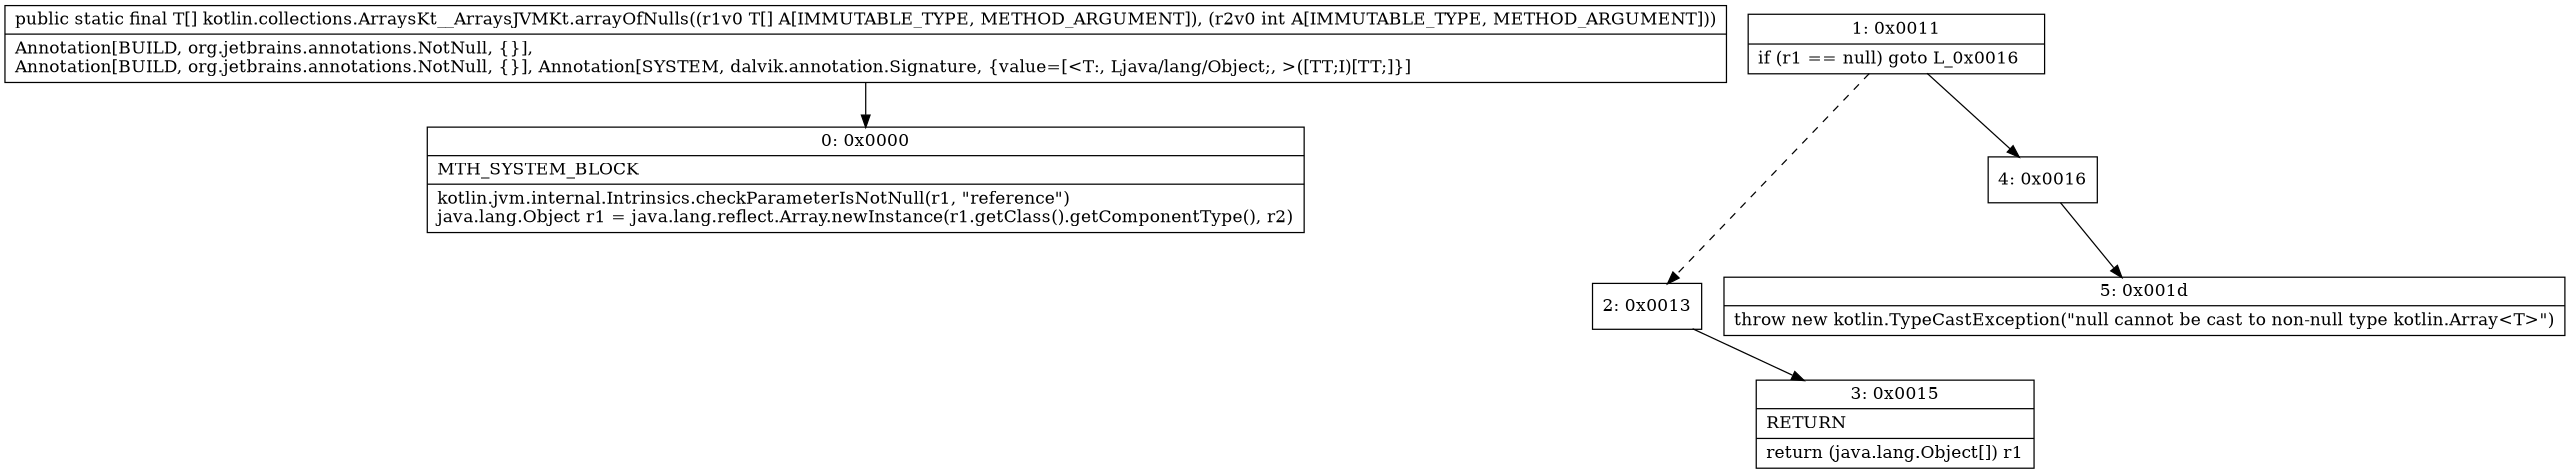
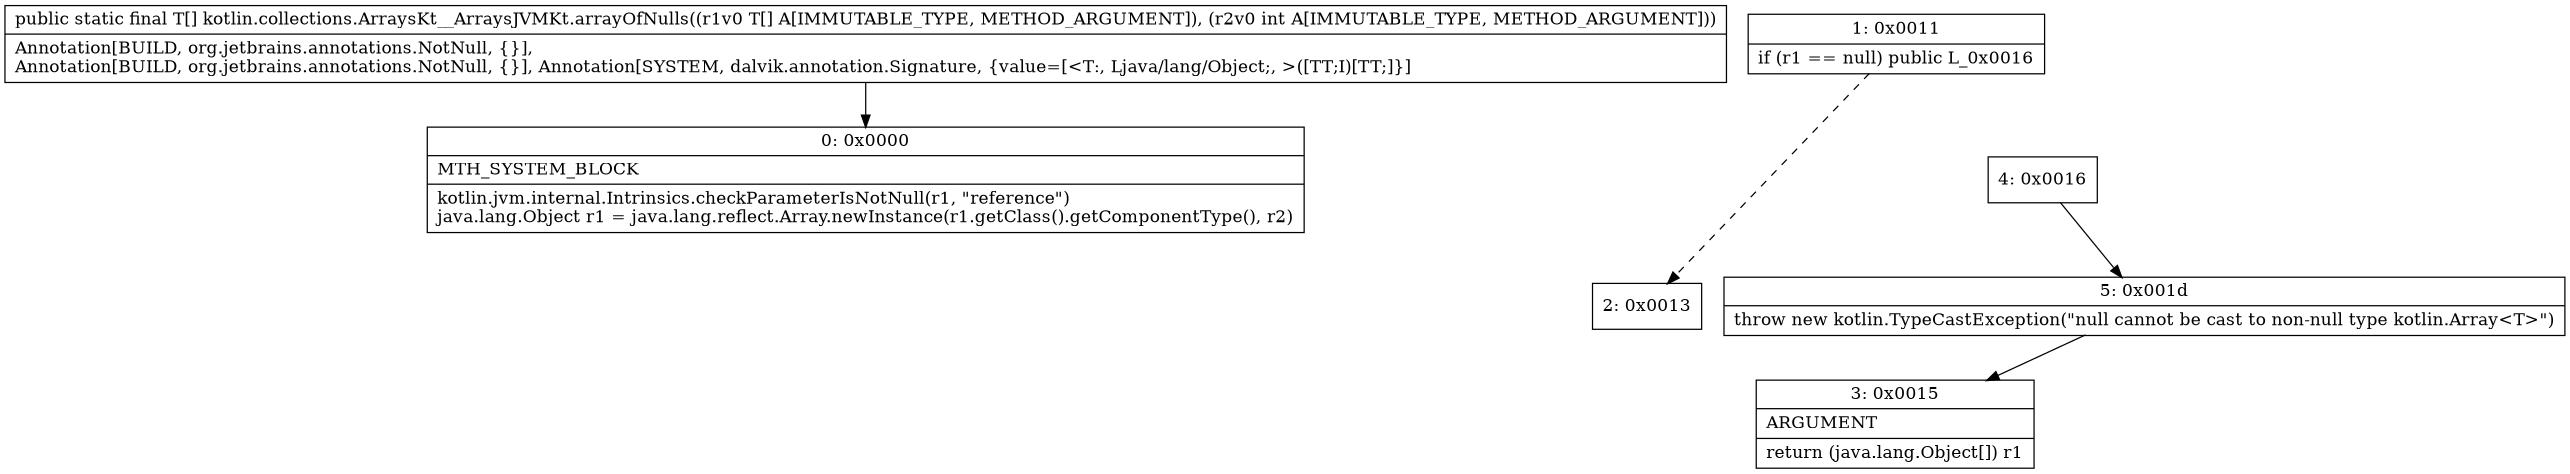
(1889, 58) -> (1896, 58)
(1969, 111) -> none
(1743, 352) -> (2042, 355)
(1806, 423) -> (1822, 423)
